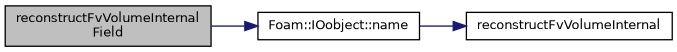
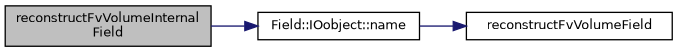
(339, 26) -> (339, 26)
(569, 26) -> (569, 26)
